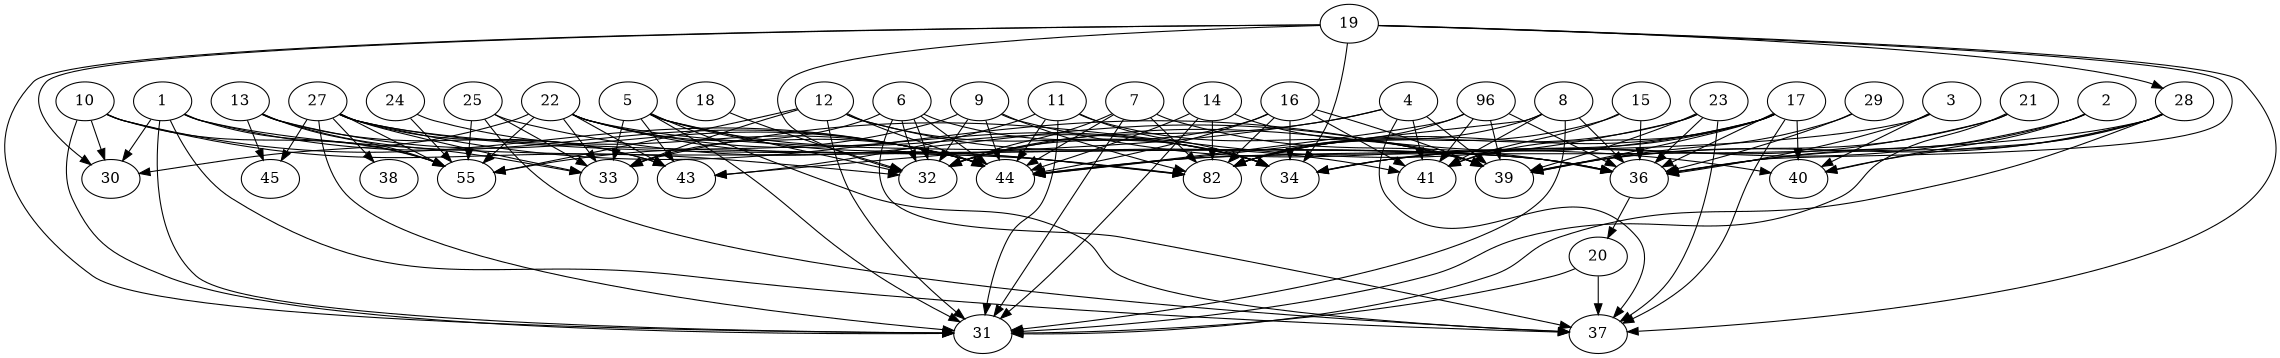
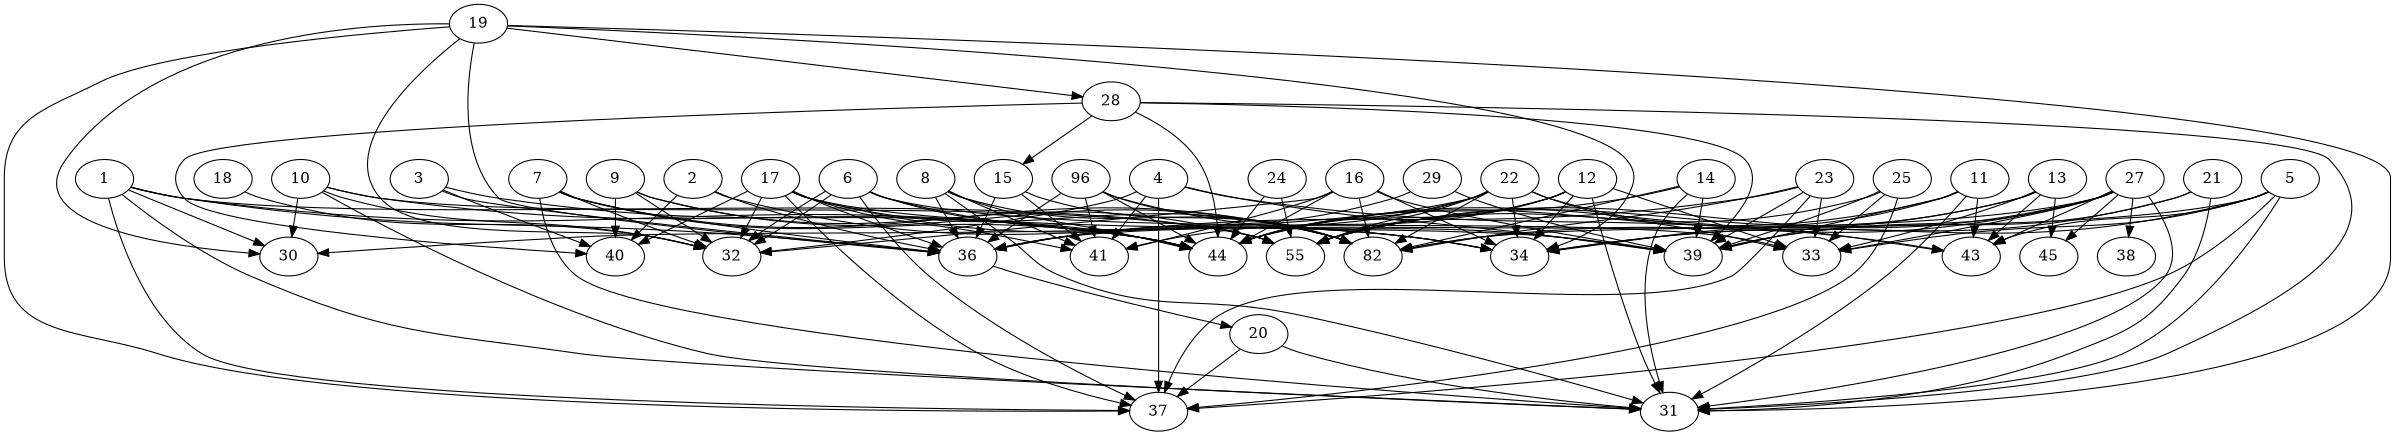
(991, 135) -> none
(770, 144) -> none
(1922, 150) -> (1062, 137)
